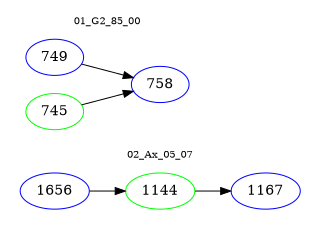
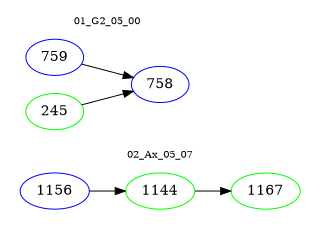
(107, 22) -> (107, 22)
(55, 57) -> (55, 57)
(55, 112) -> (55, 112)
(55, 191) -> (55, 191)
(266, 191) -> (266, 191)
